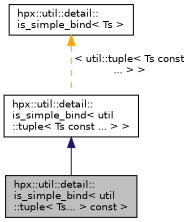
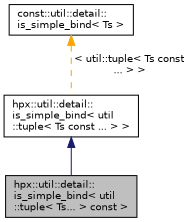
(71, 20) -> (71, 20)
